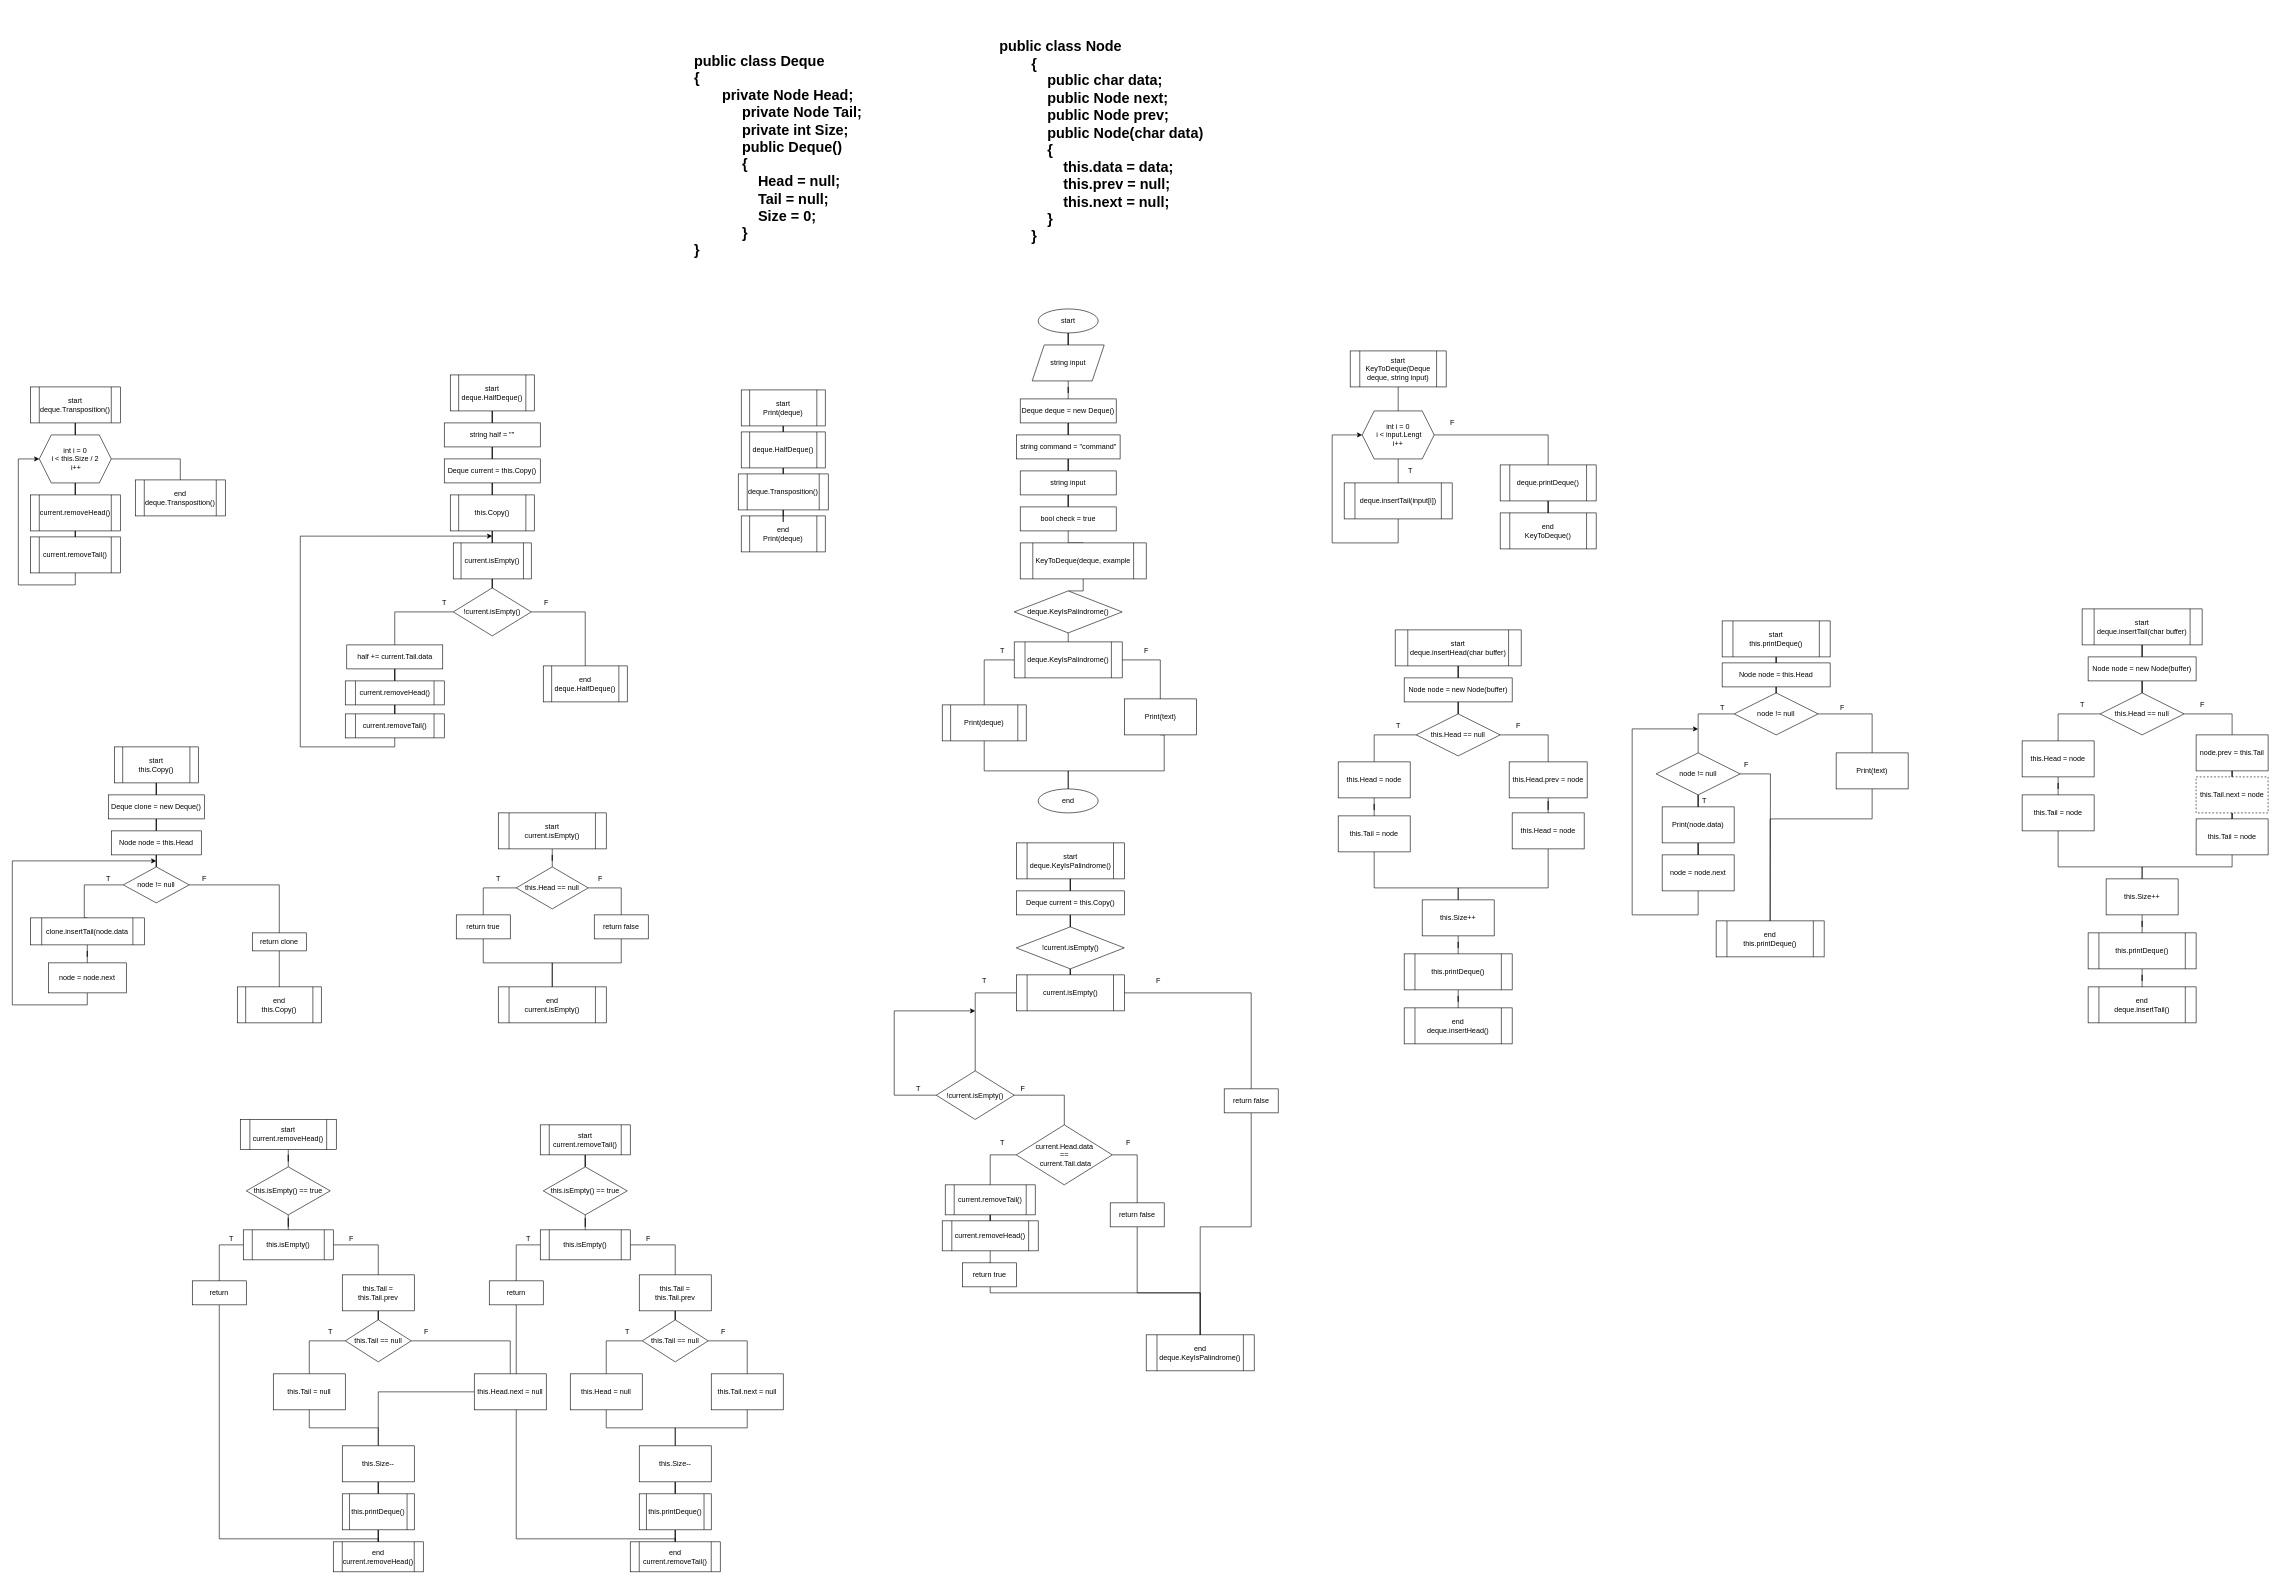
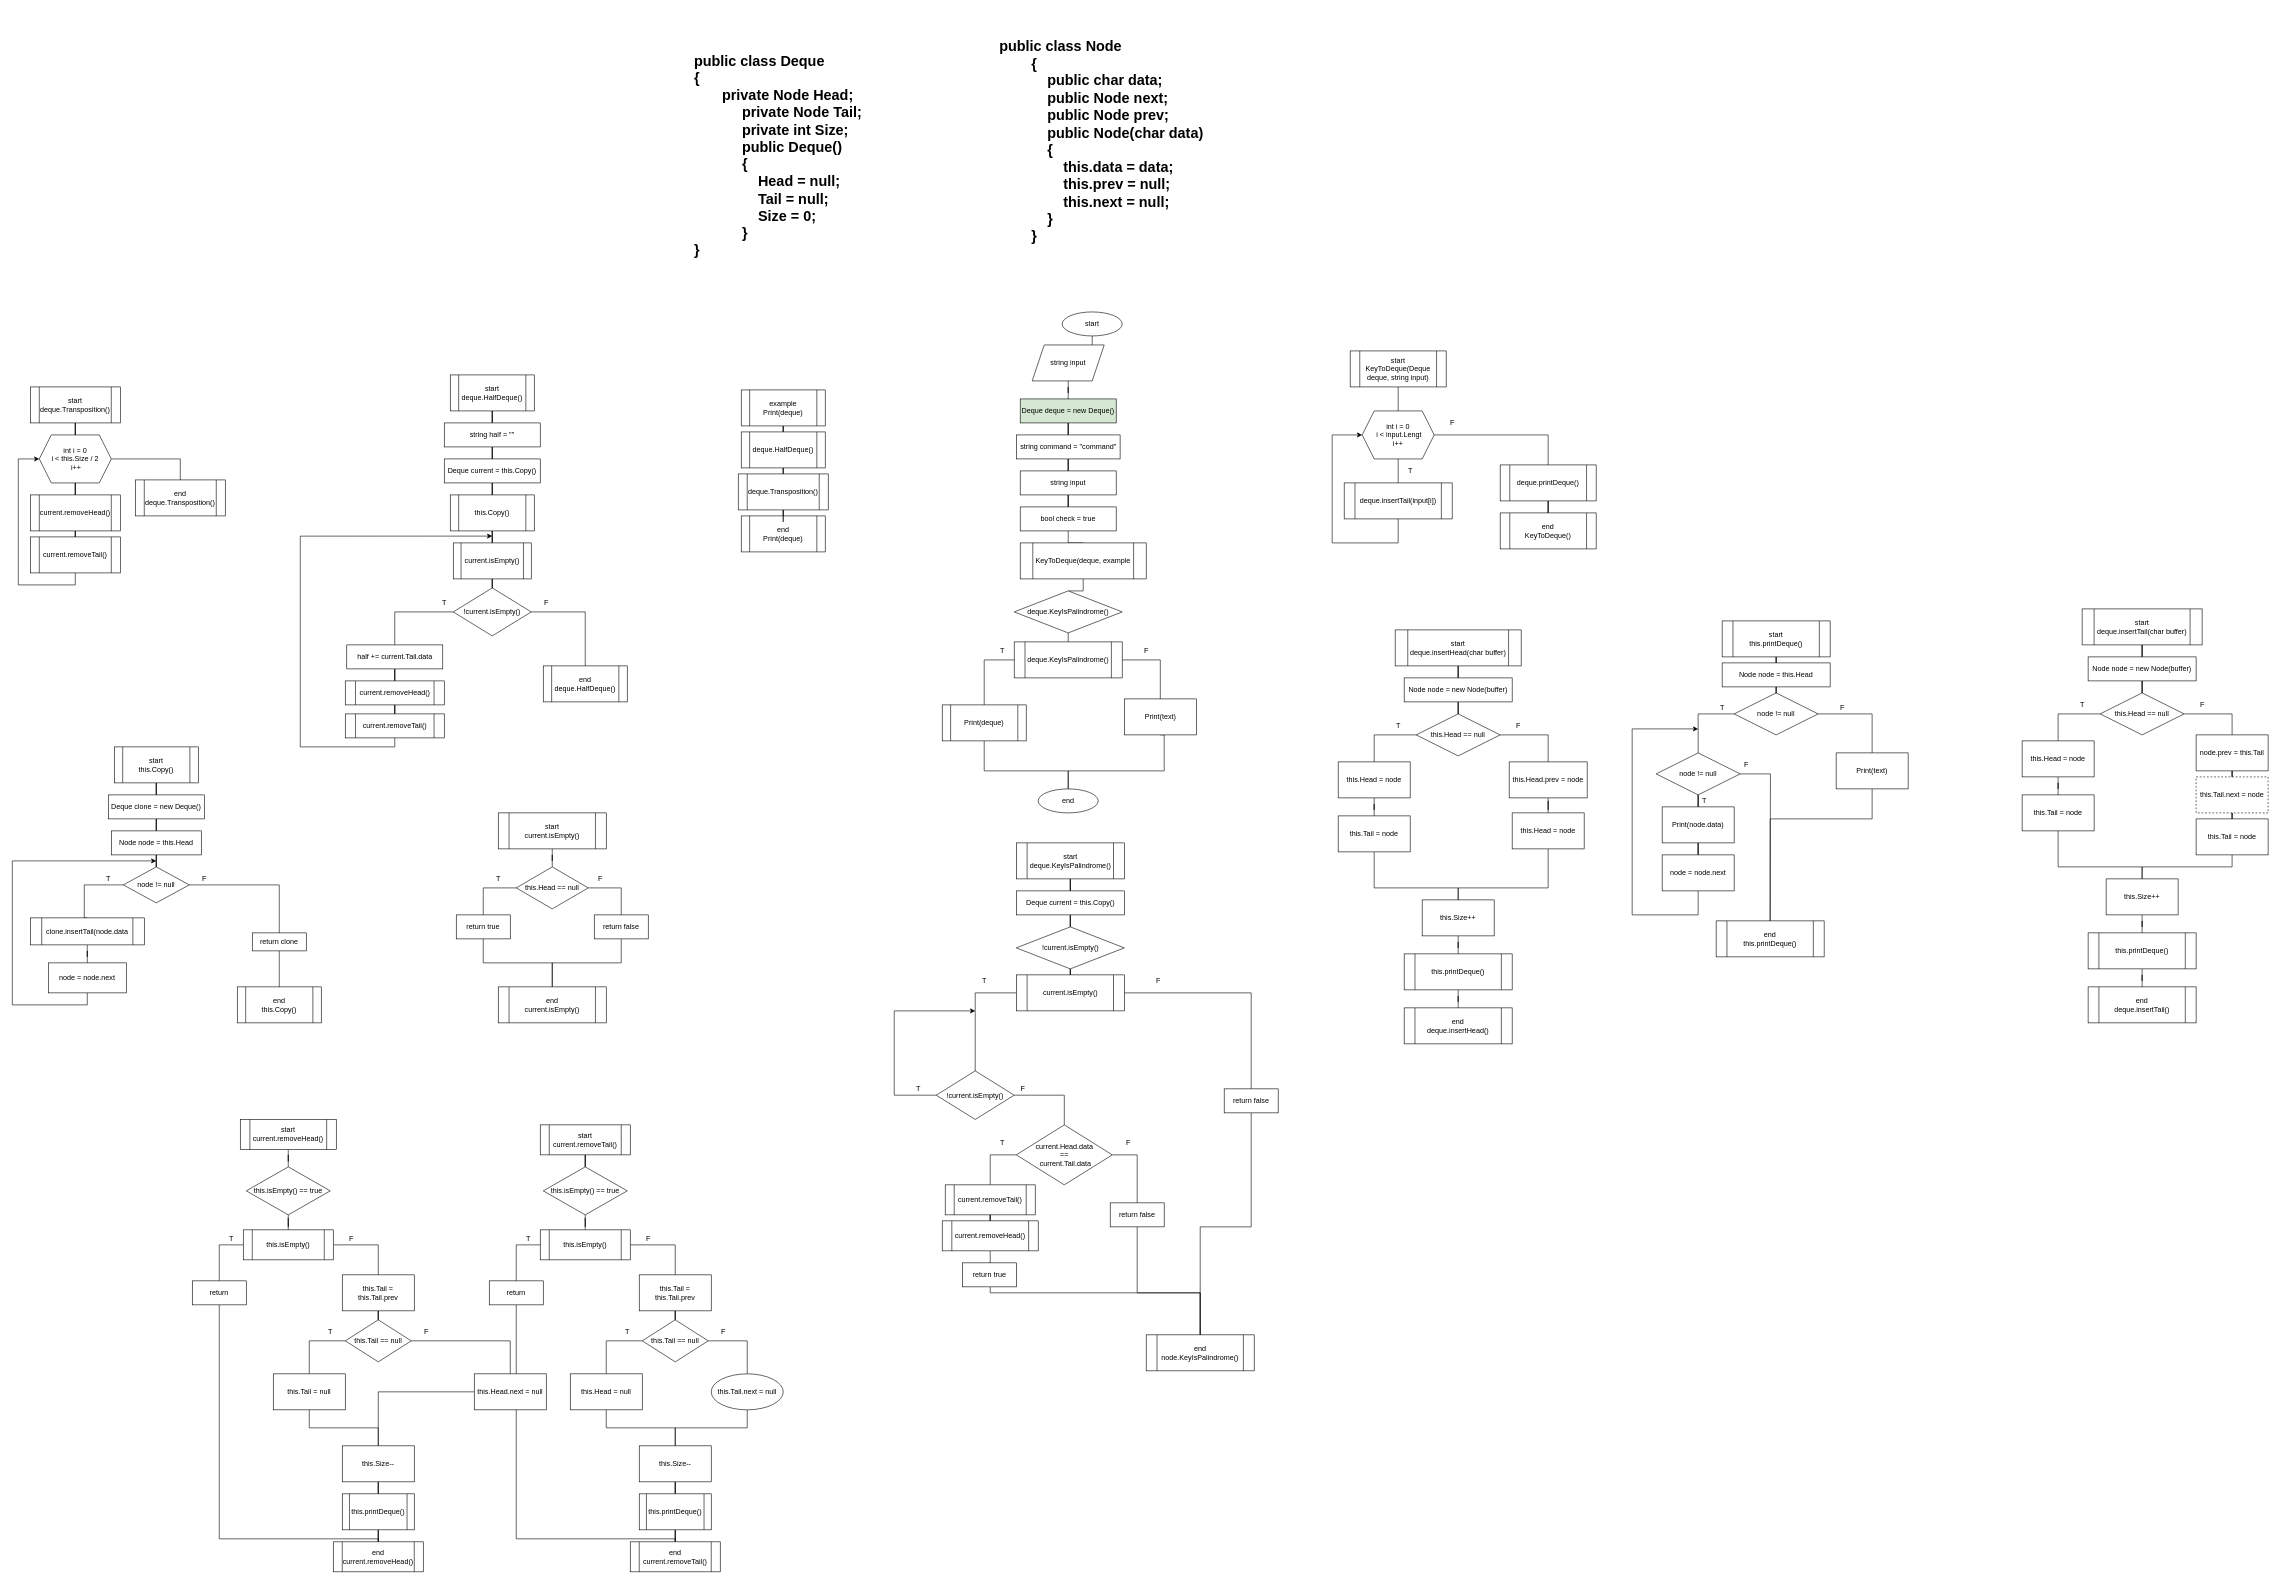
(1068, 321) -> (1092, 324)
(783, 408) -> (783, 408)
(1068, 411) -> (1068, 411)
(1200, 1353) -> (1200, 1353)
(747, 1392) -> (747, 1392)
